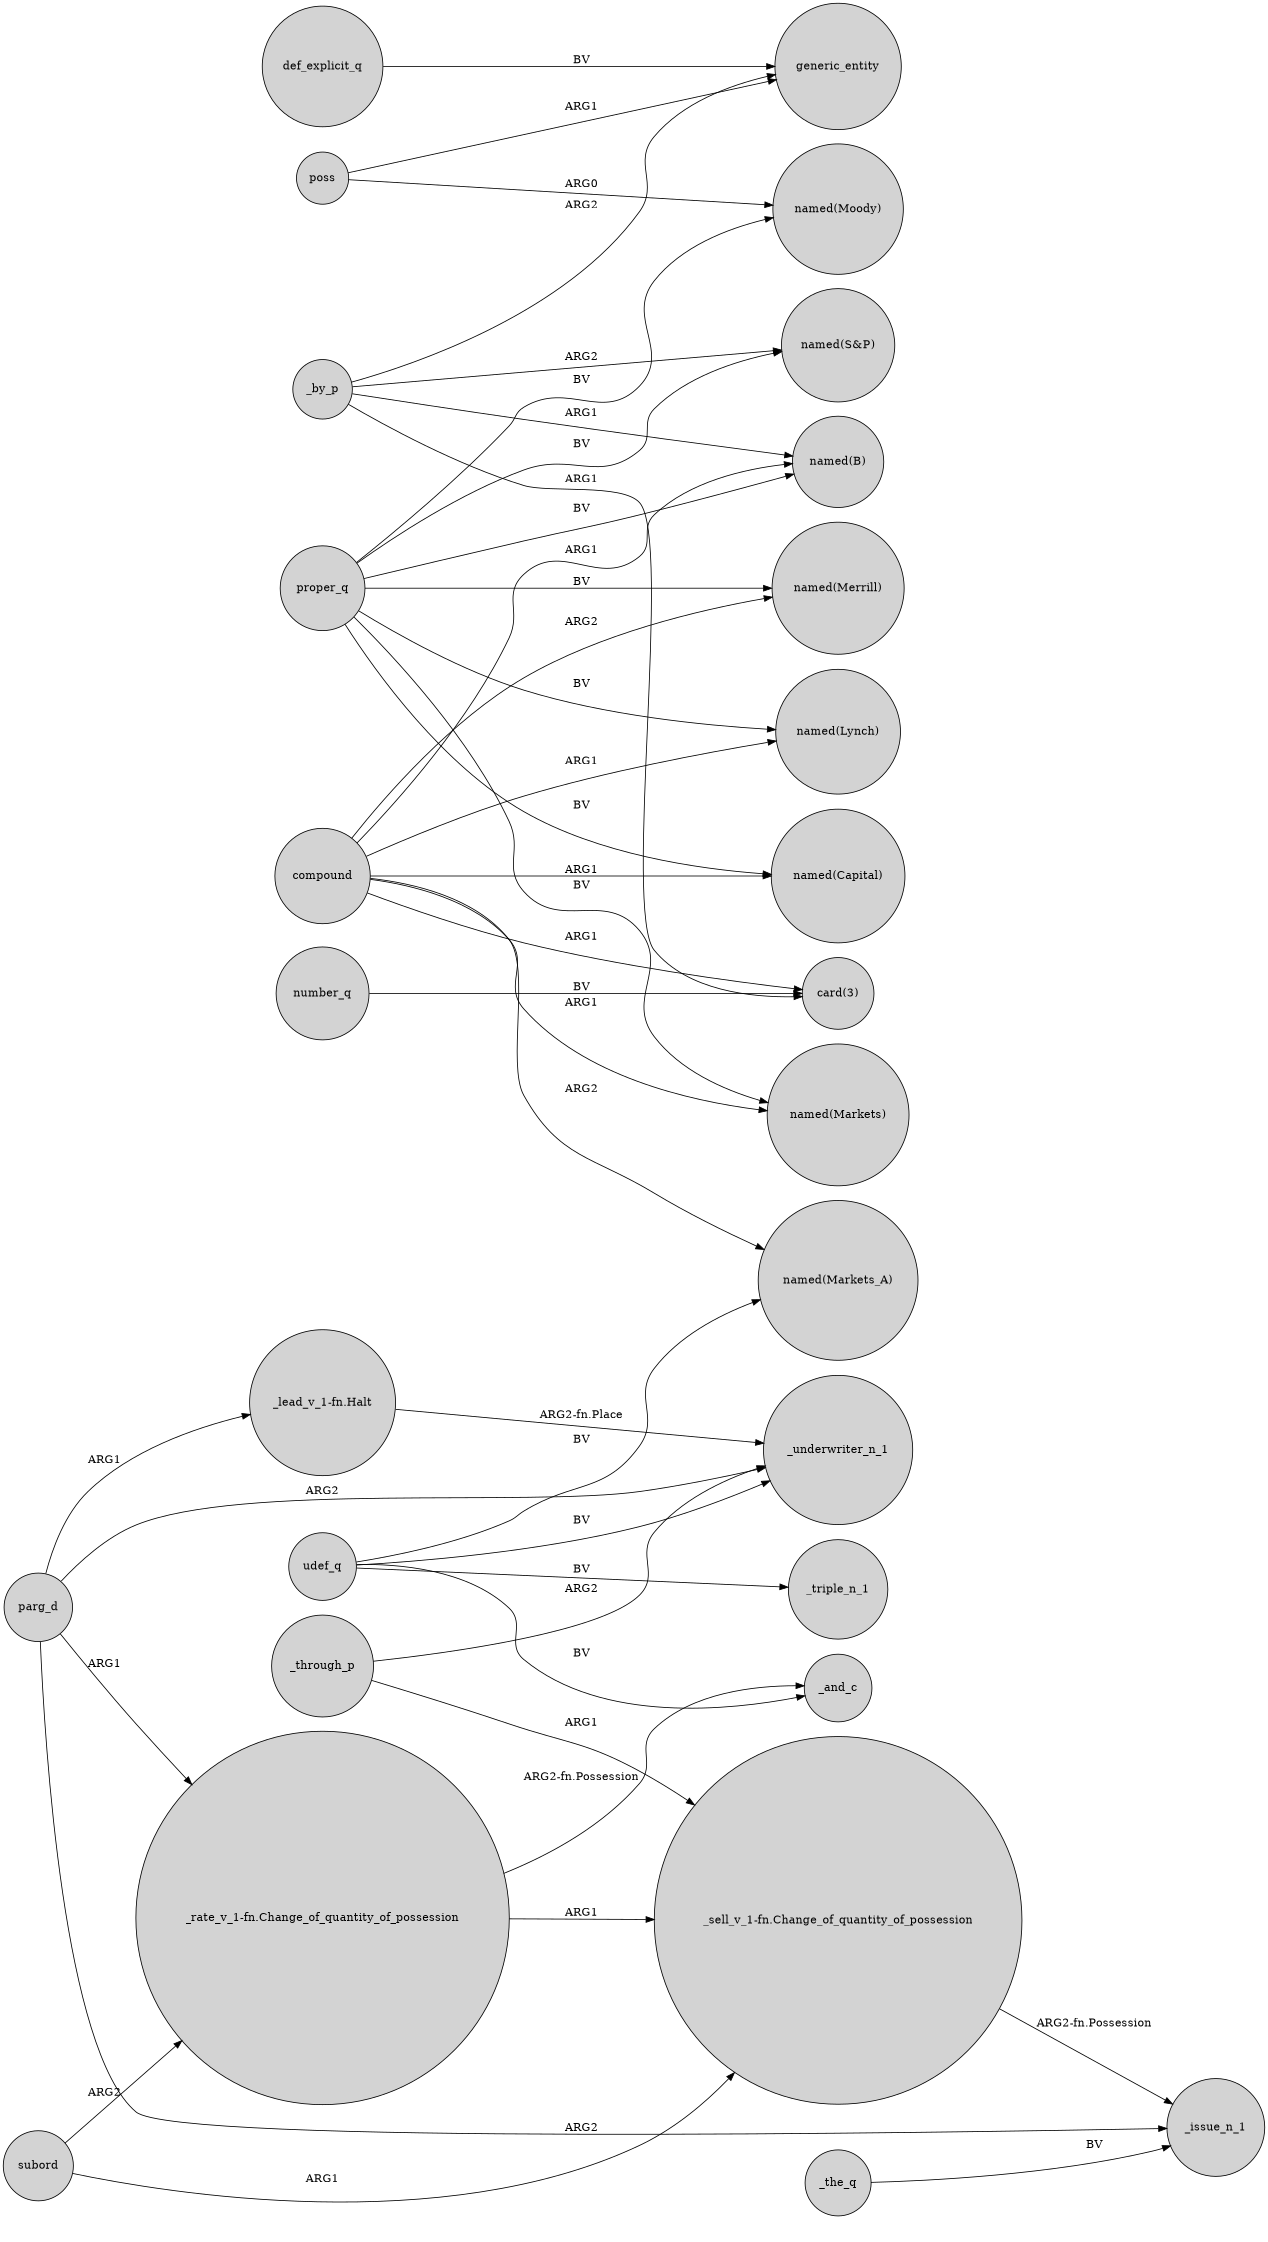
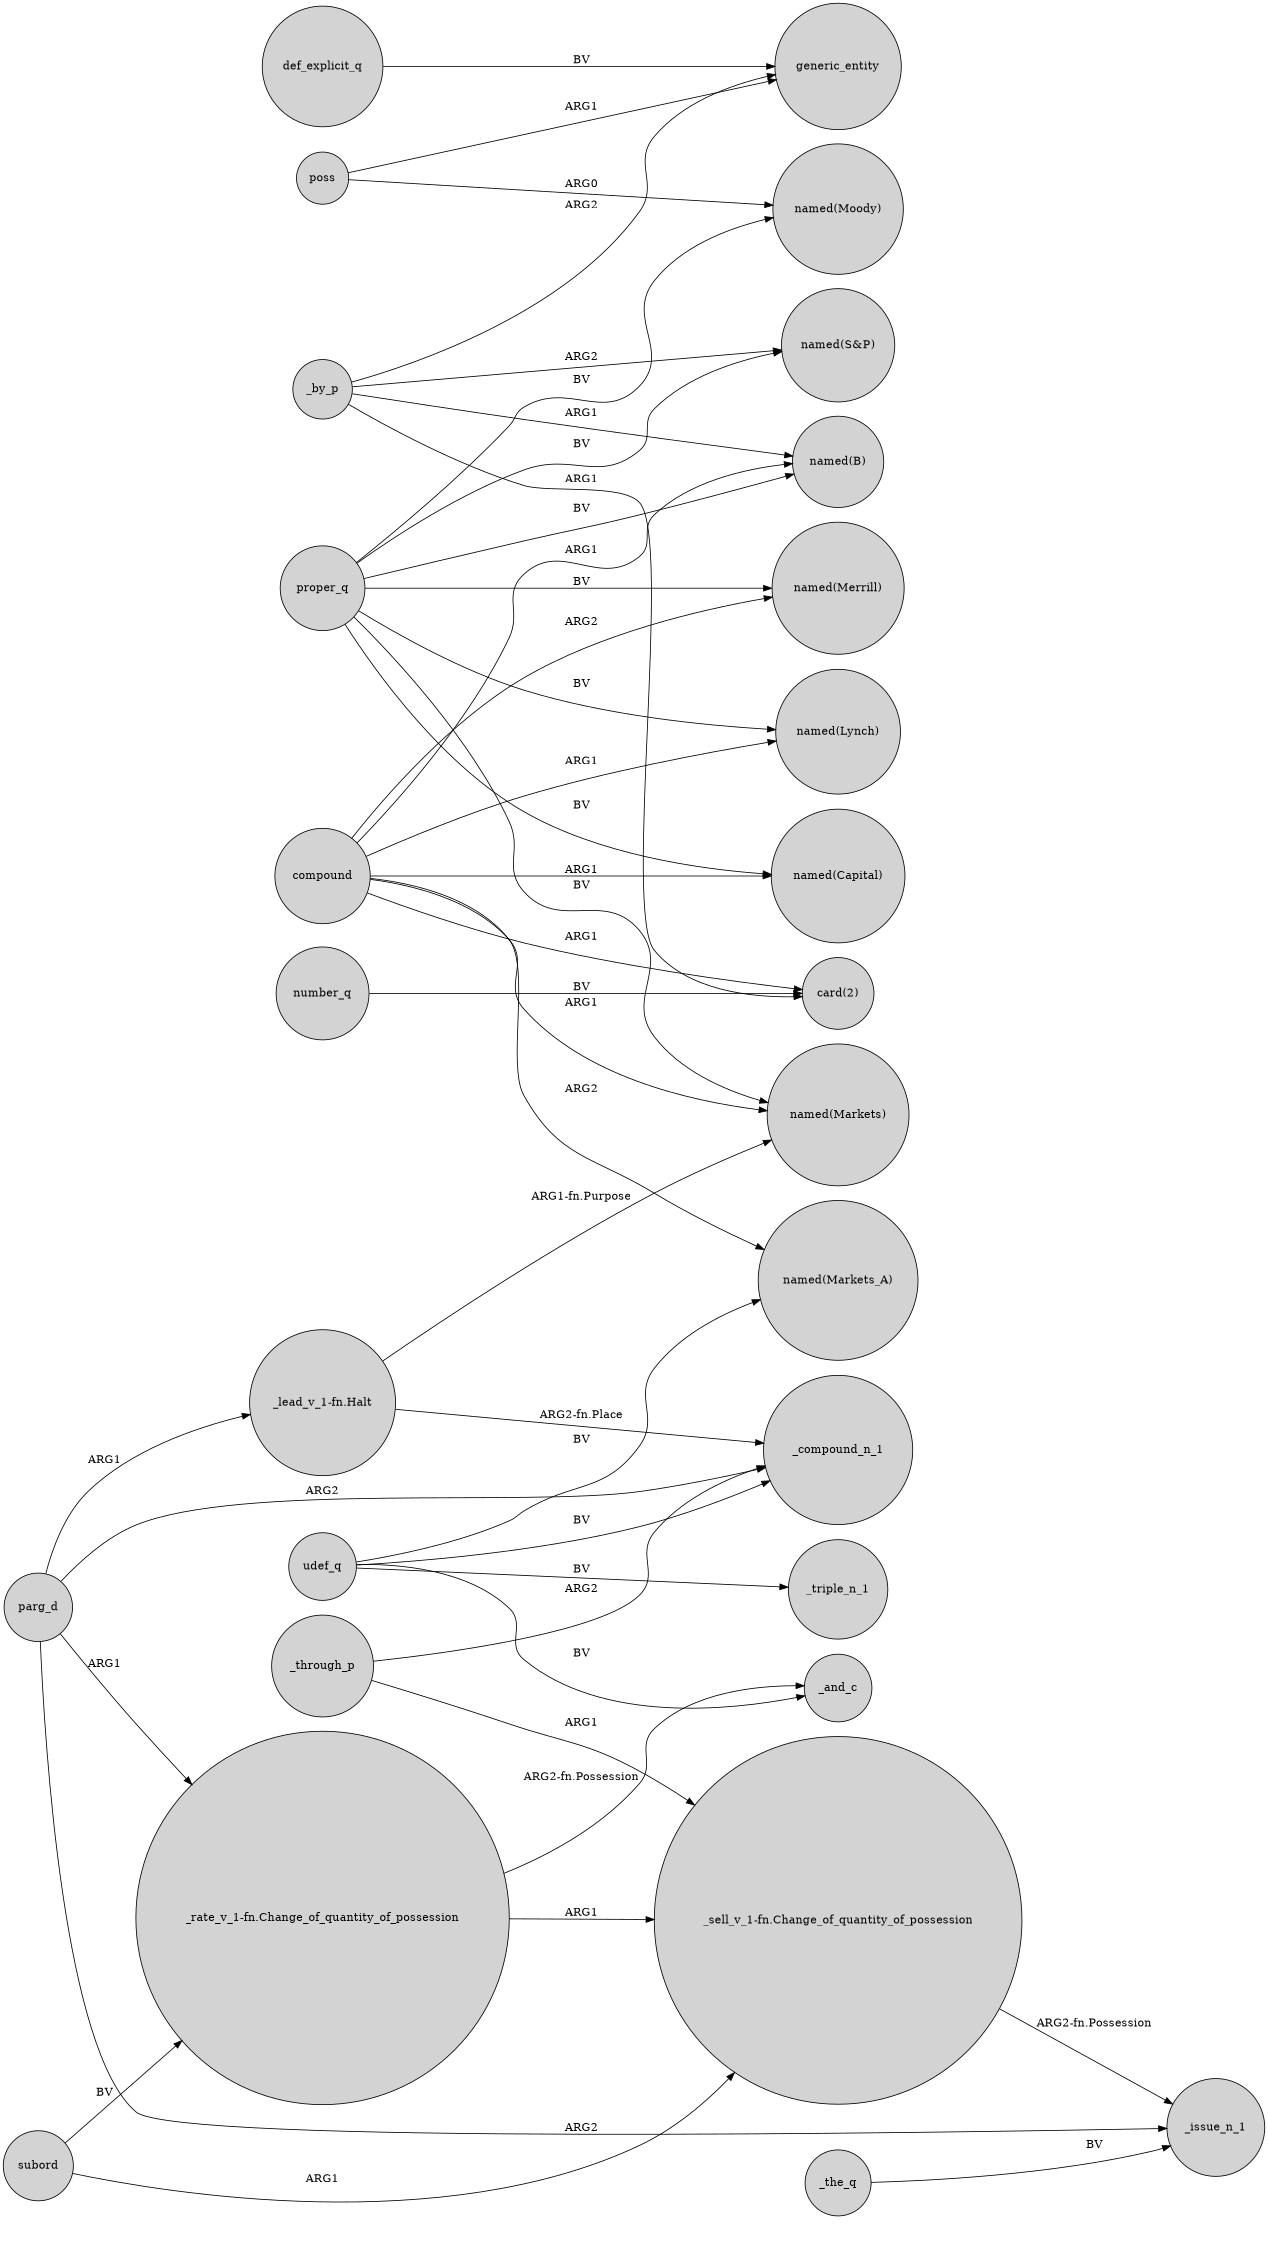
(838, 993) -> (838, 993)
none -> (568, 1242)
(838, 1450) -> (838, 1450)
(105, 2093) -> (105, 2093)
